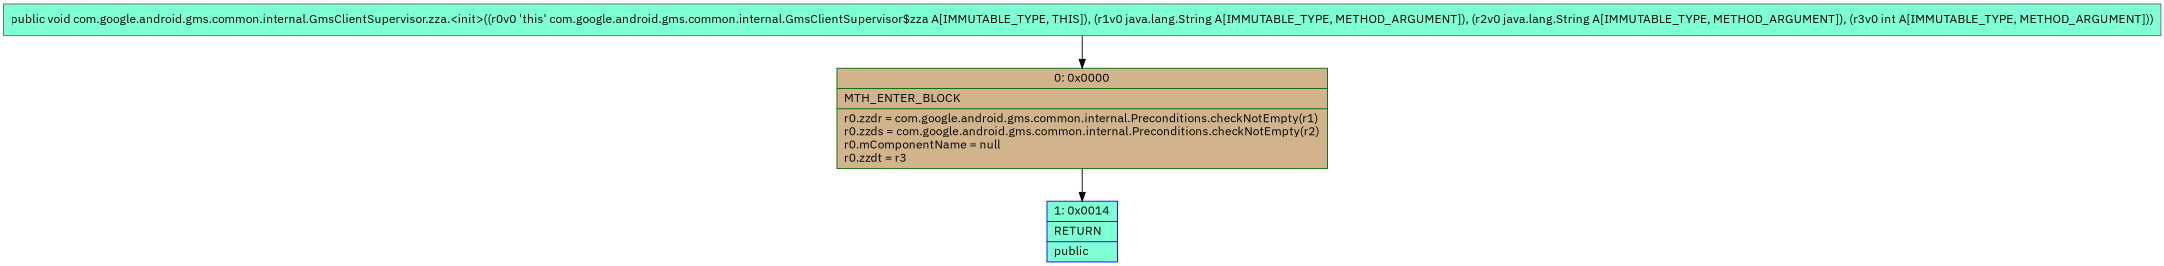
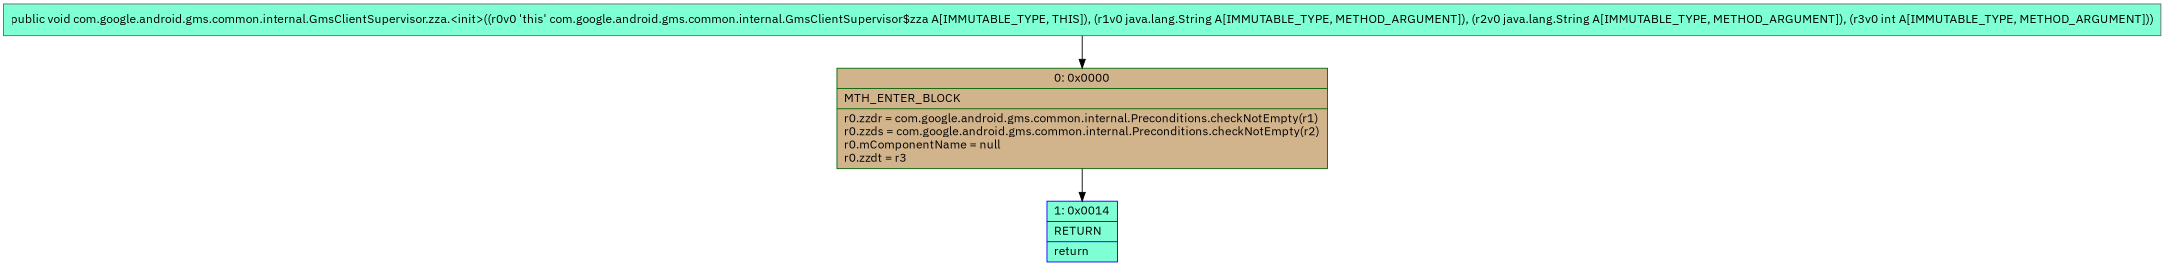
(1072, 251) -> (1072, 251)
